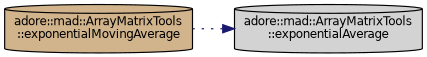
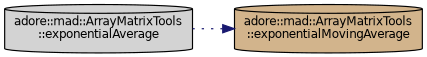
(208, 29) -> (208, 29)
